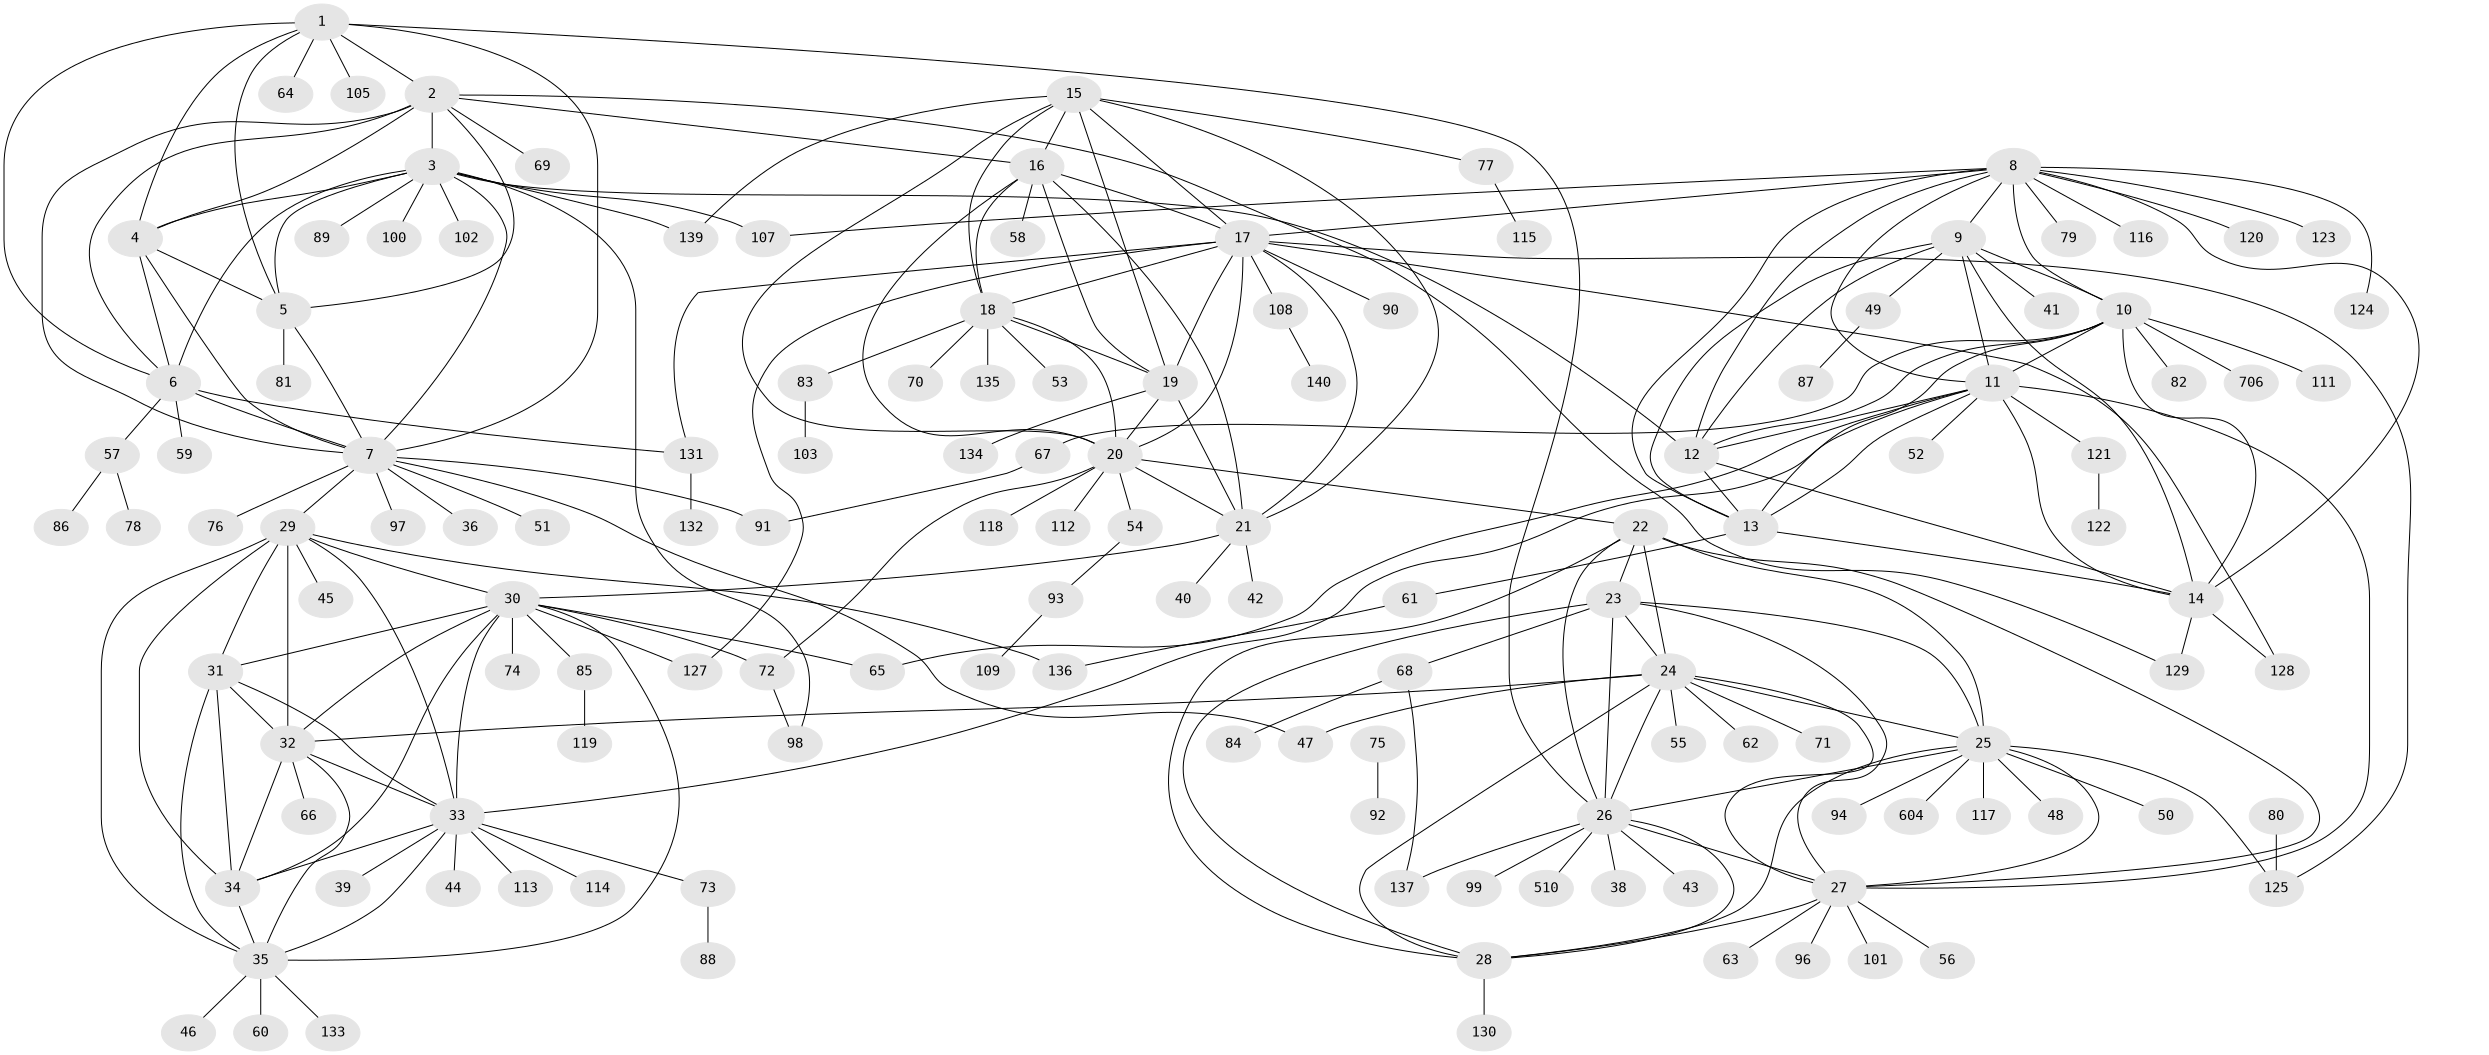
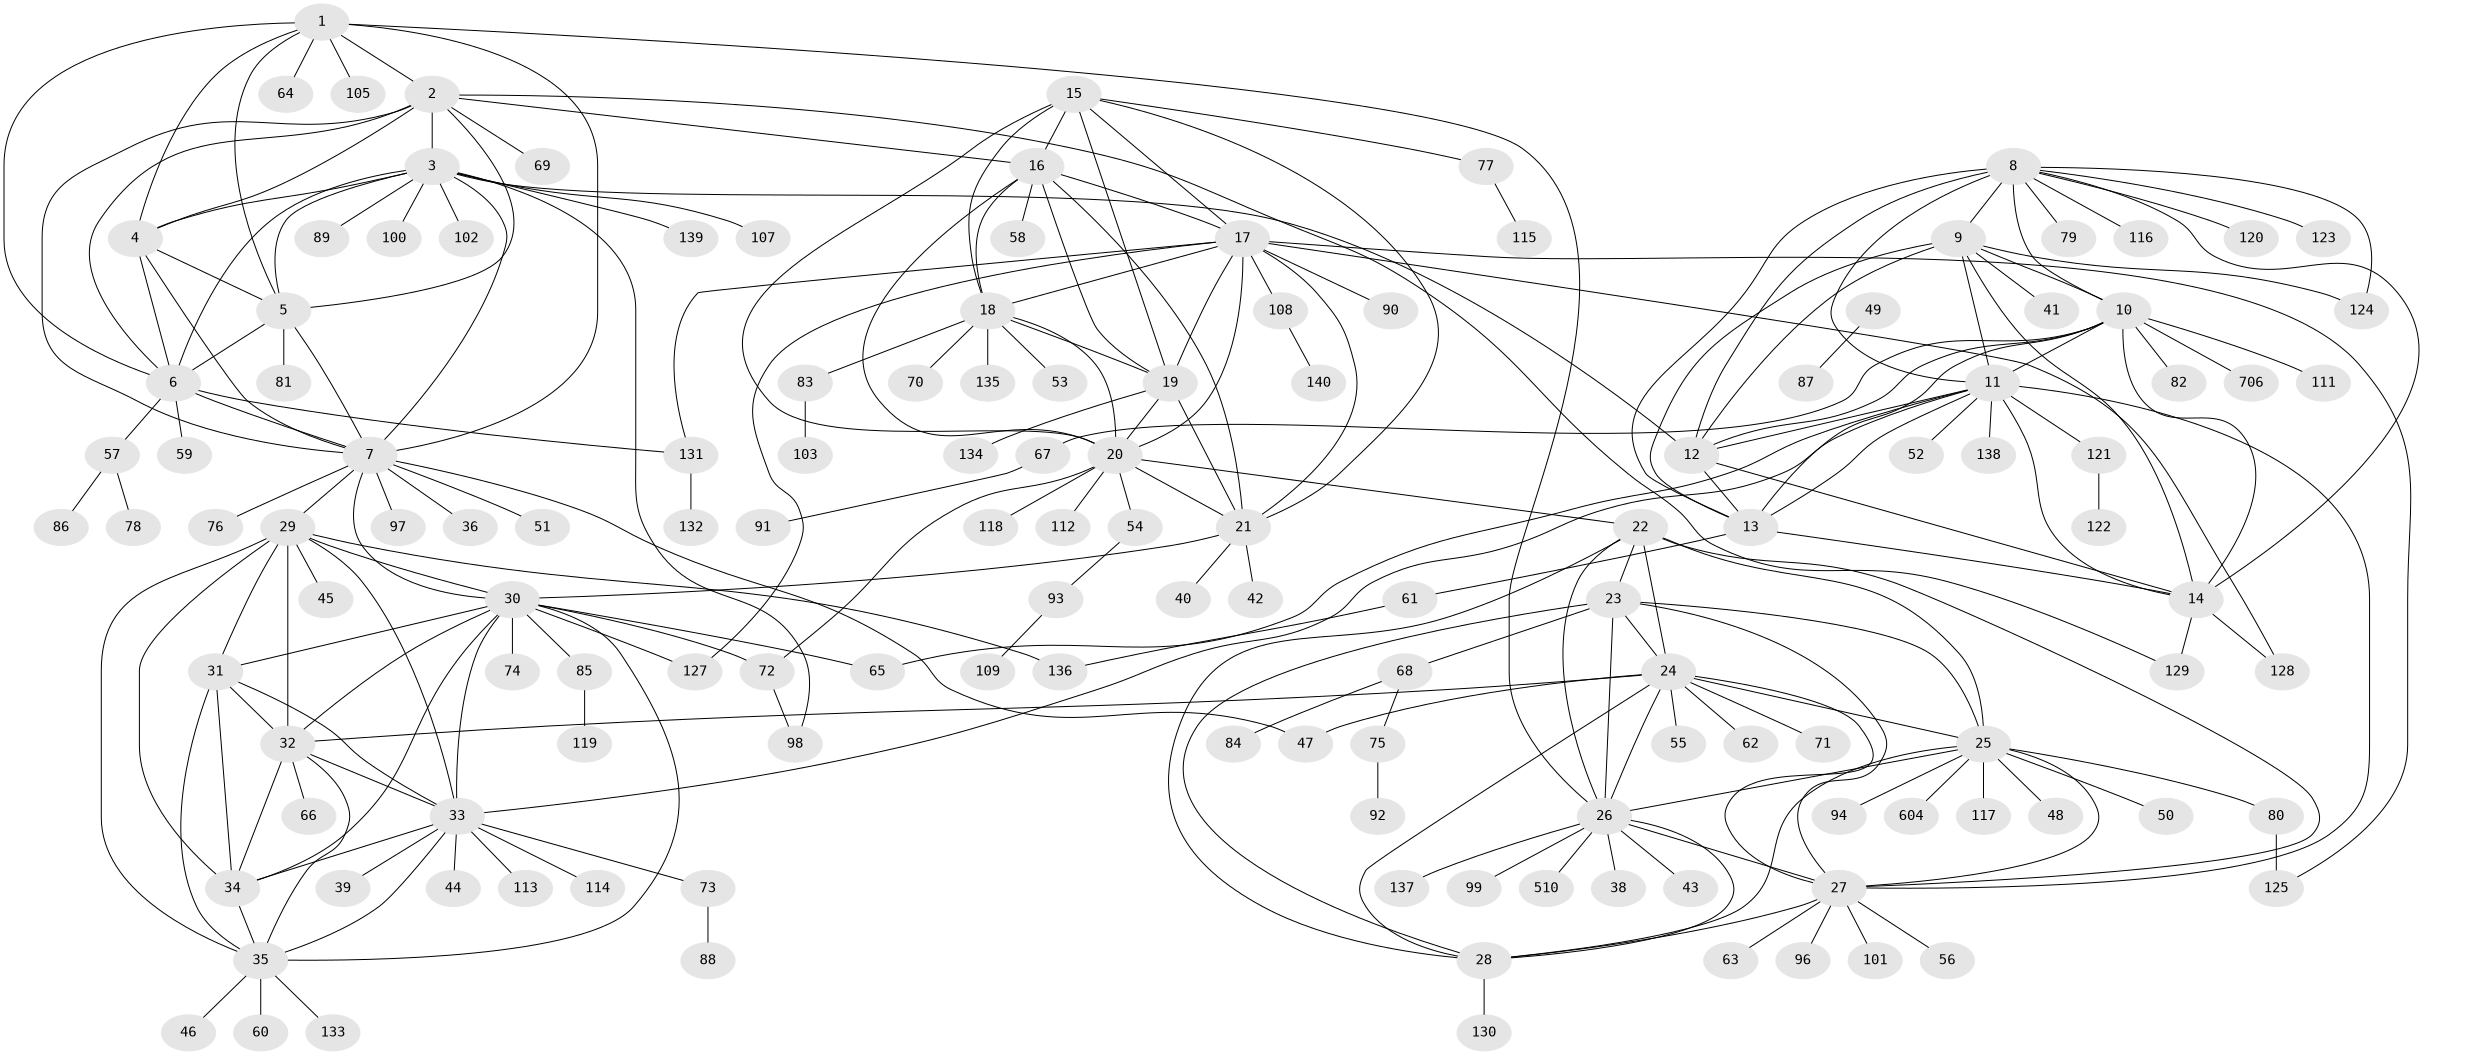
(863, 127) -> none
(1388, 197) -> none
(1628, 203) -> none
(1916, 275) -> (2162, 270)
none -> (229, 347)
none -> (1989, 455)
(572, 476) -> (393, 573)
(2156, 776) -> (2133, 772)
(1417, 780) -> (1392, 706)
